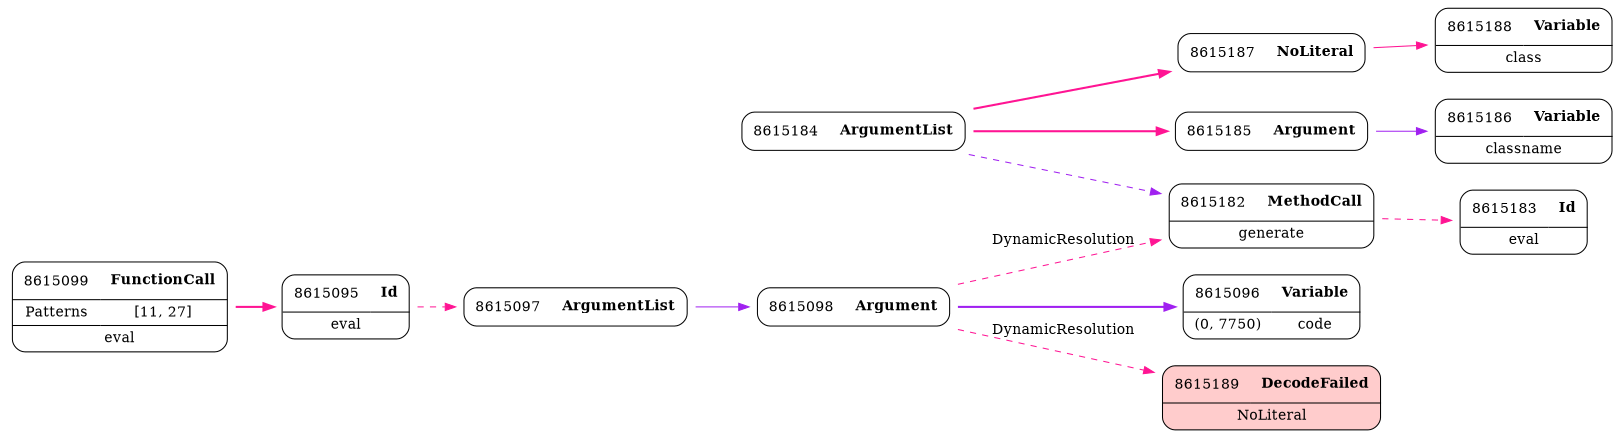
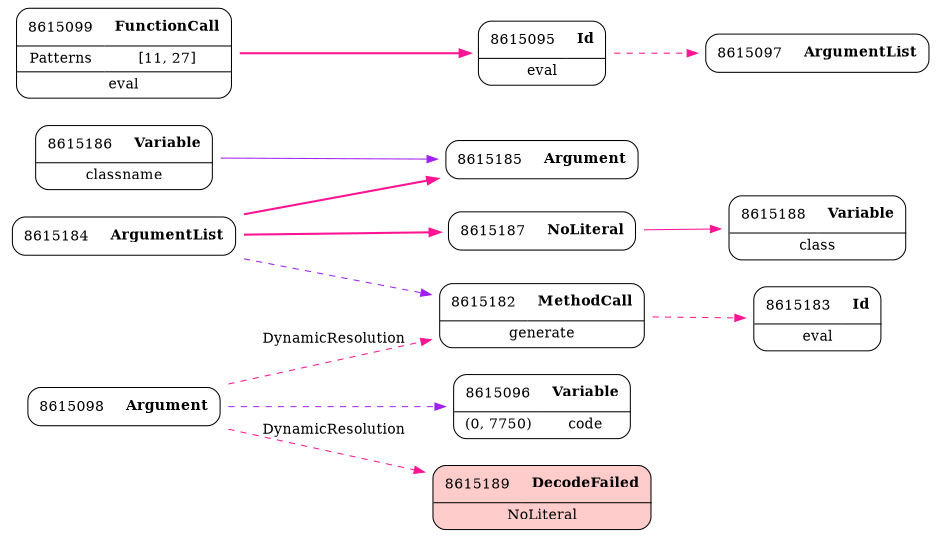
(1396, 131) -> (324, 159)
(717, 307) -> none
(1061, 307) -> (332, 407)
